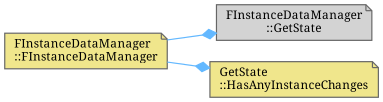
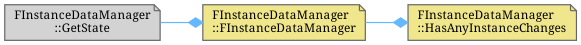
(185, 38) -> (174, 23)
(294, 79) -> (492, 23)
